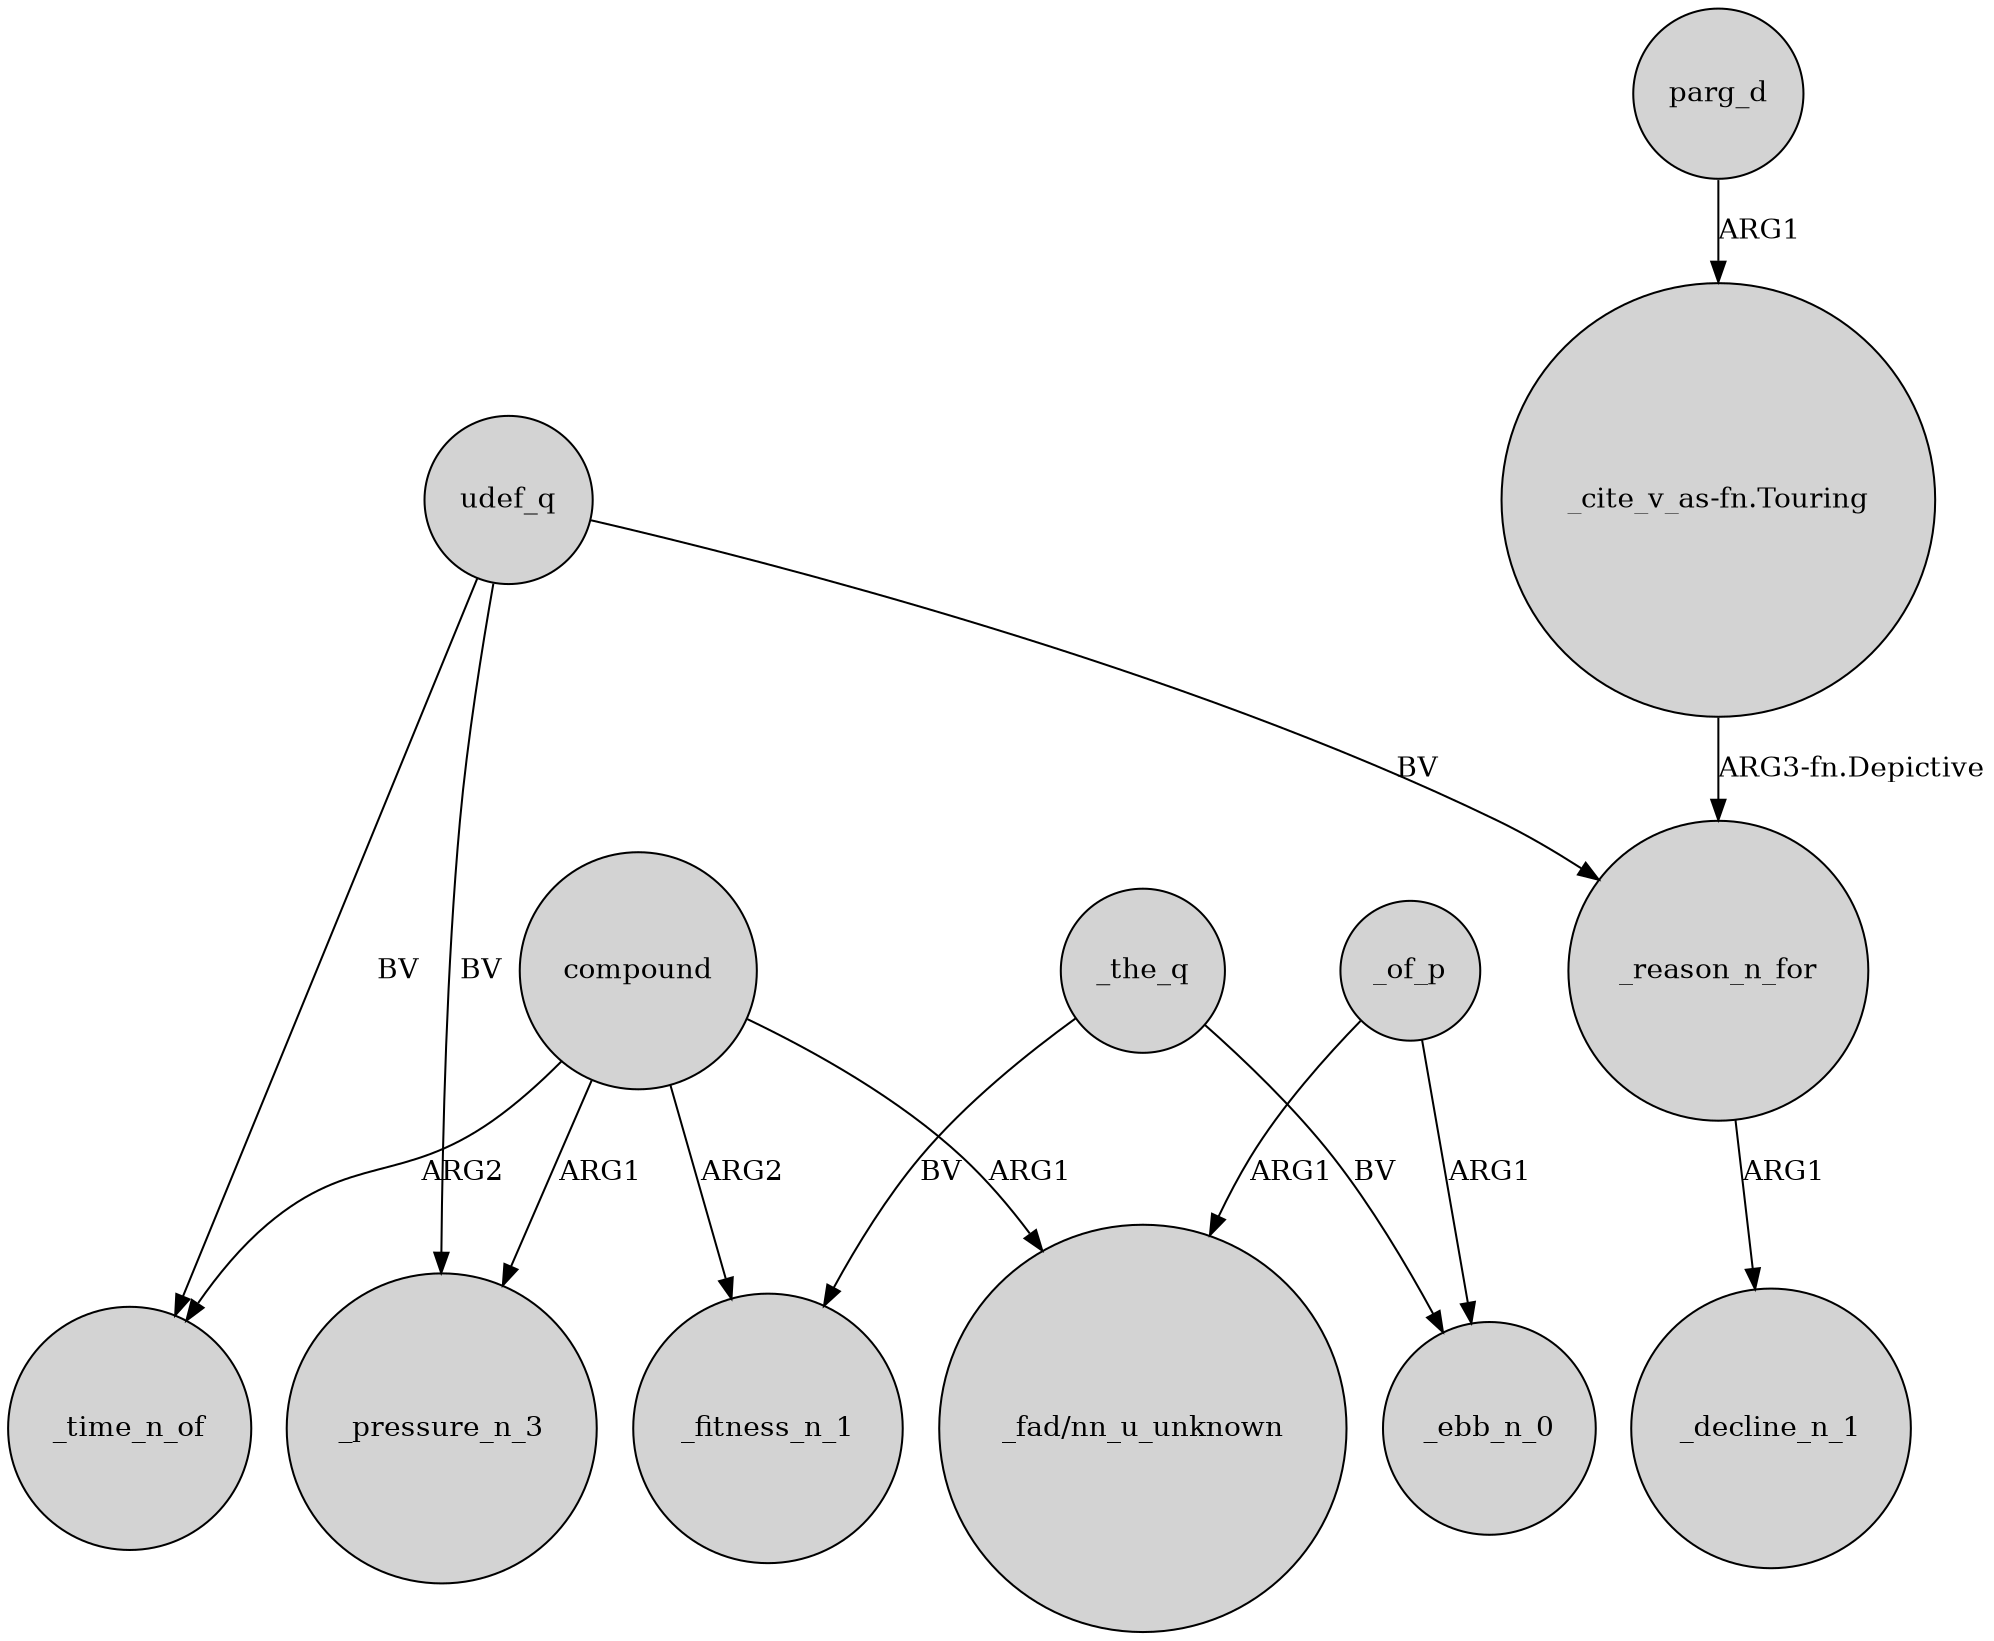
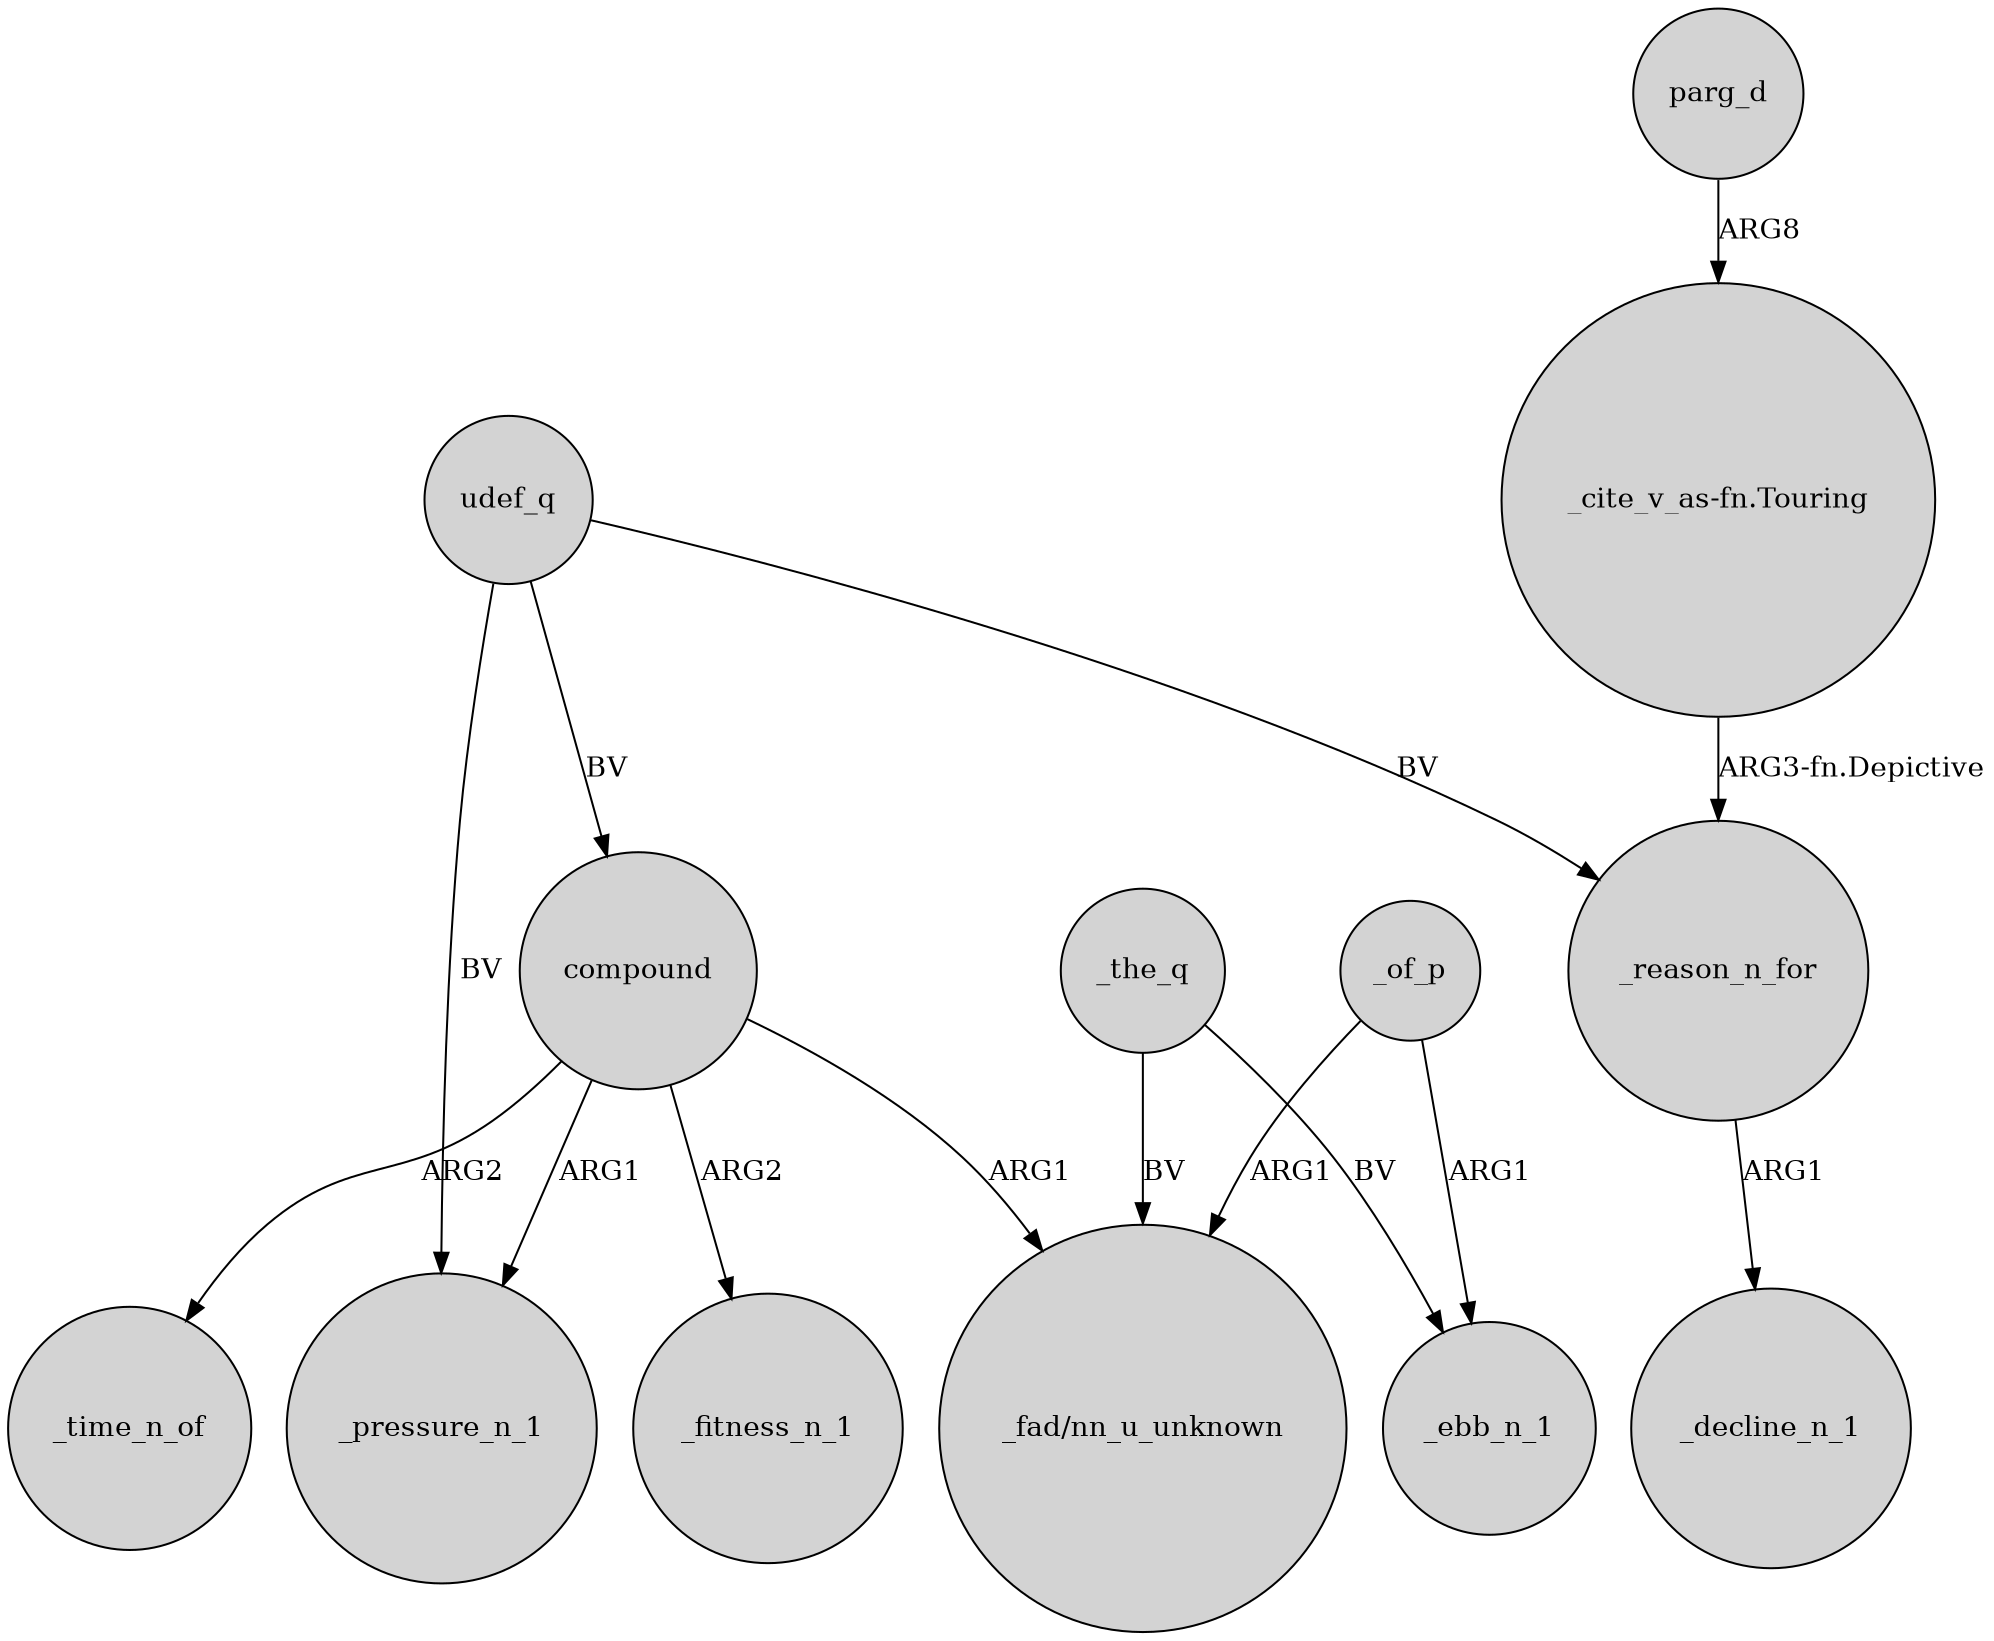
(1760, 231) -> (1760, 231)
(330, 937) -> (566, 709)
(950, 1124) -> (1143, 1128)
(442, 1428) -> (442, 1428)
(1489, 1428) -> (1489, 1428)
